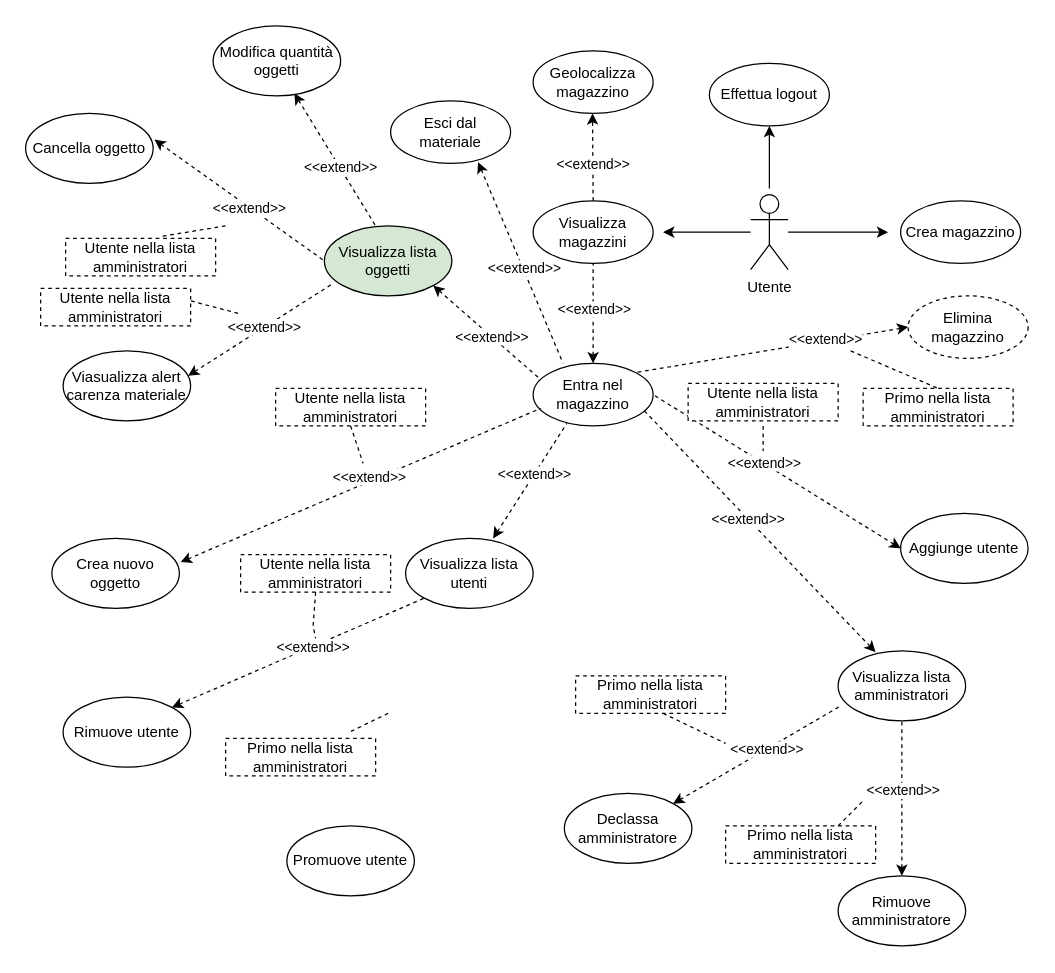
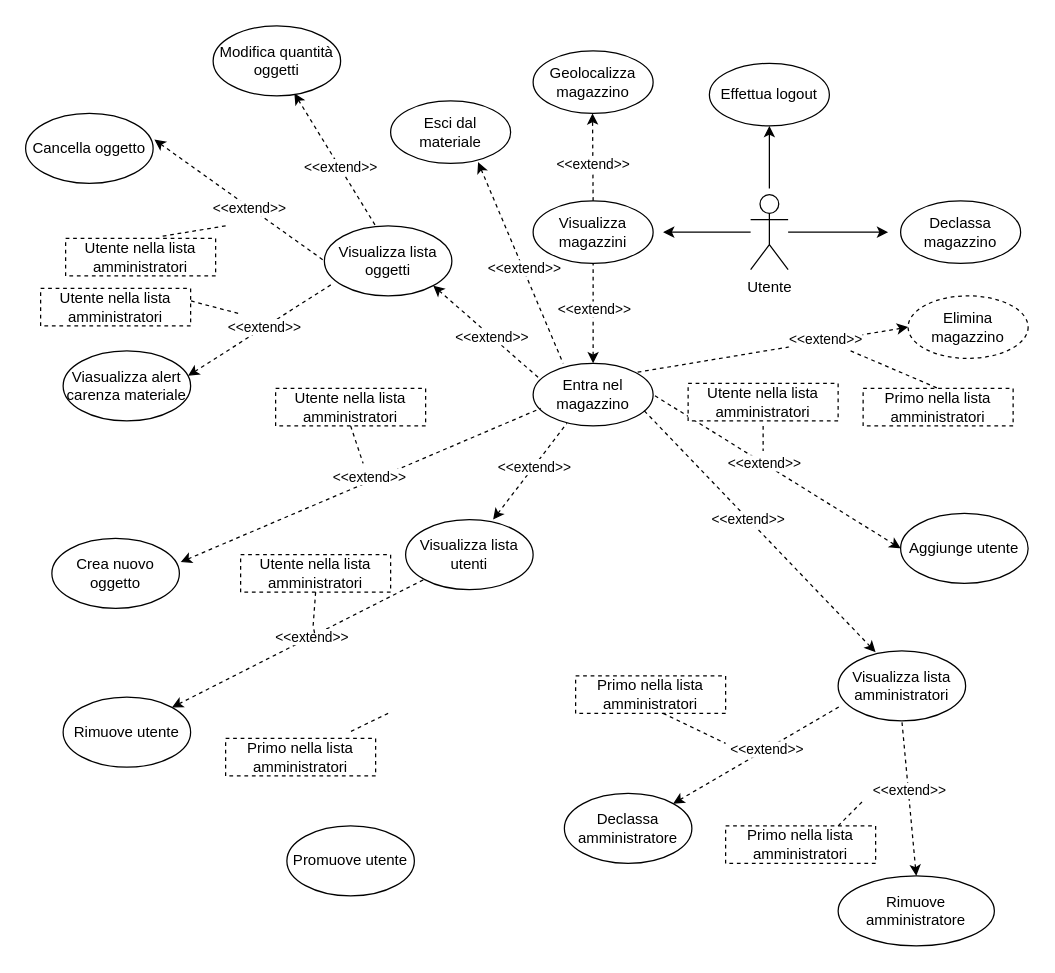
(961, 232) -> (961, 232)
(388, 261) -> (388, 261)
(469, 573) -> (469, 554)
(902, 911) -> (916, 911)
